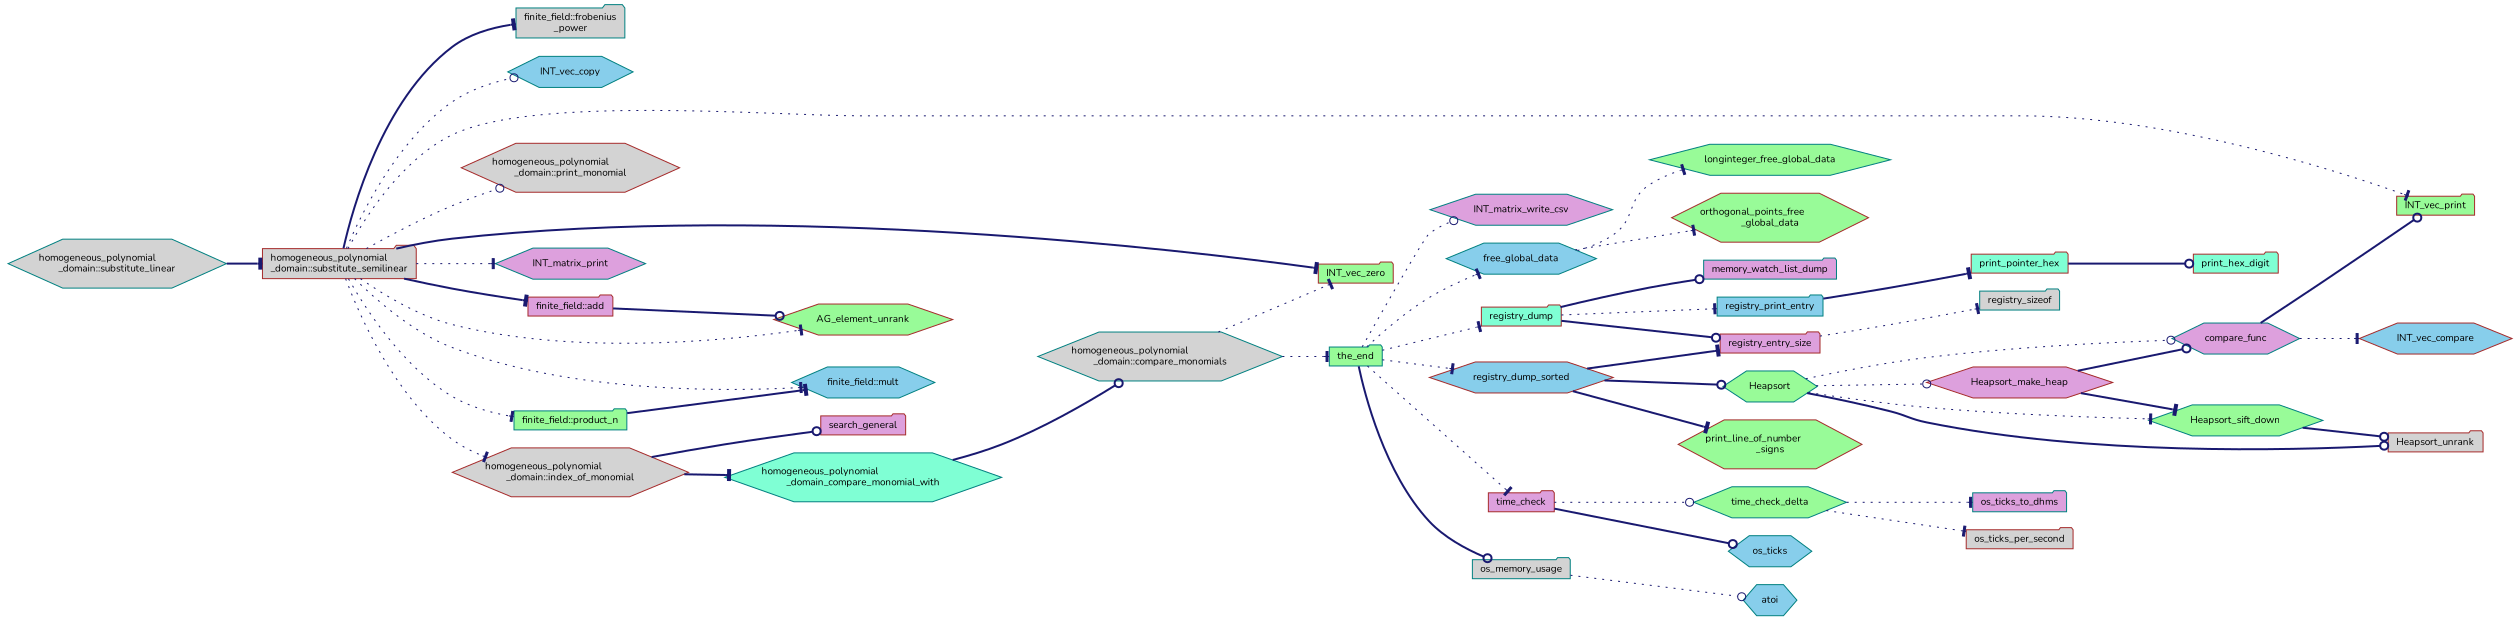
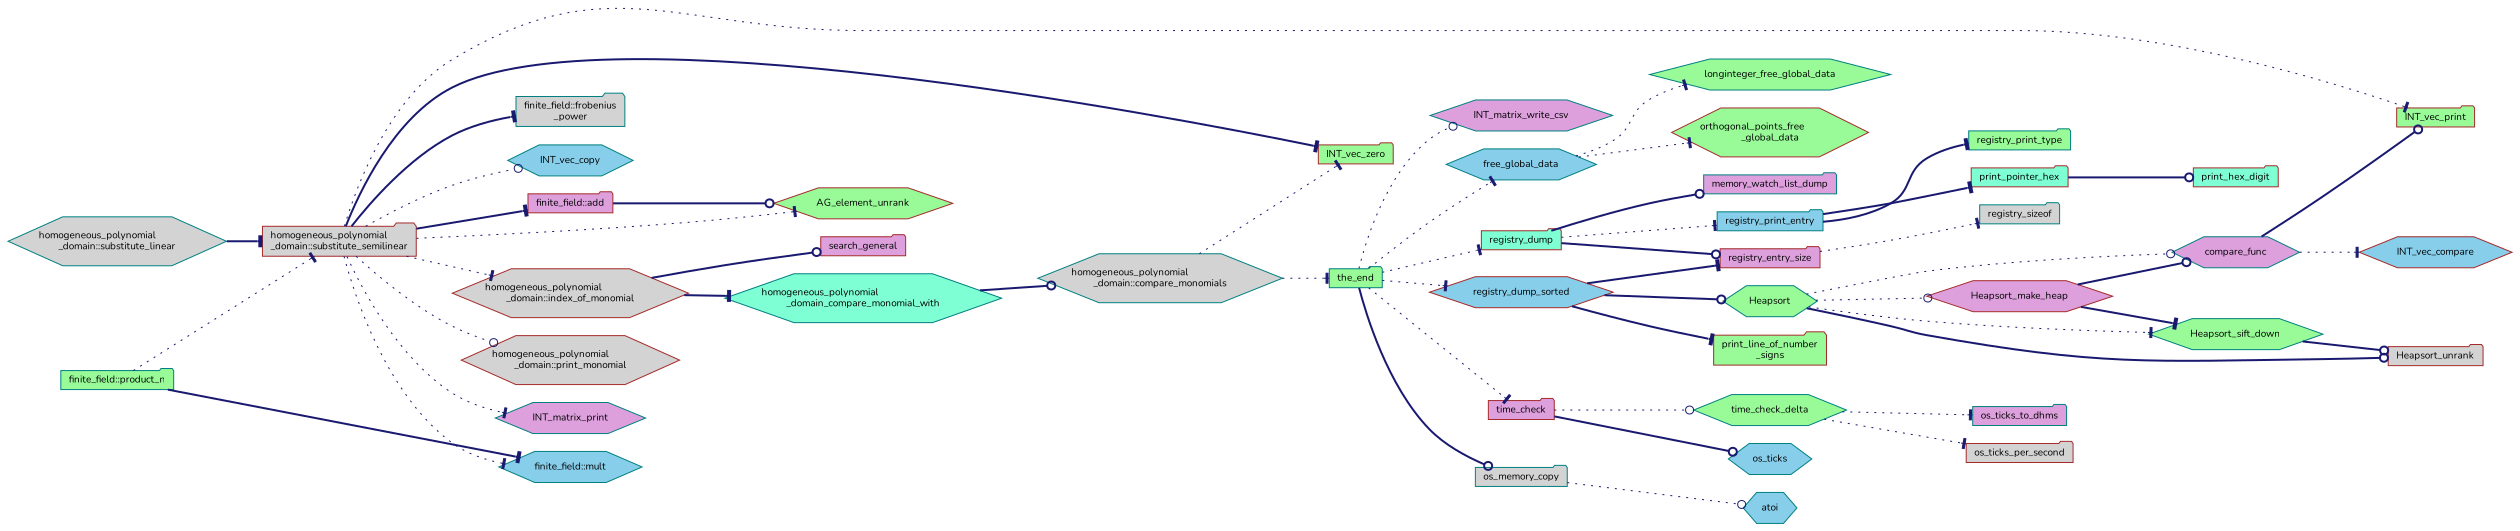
none -> (2020, 140)
(414, 366) -> (222, 315)
(1770, 444) -> (1770, 350)
(1521, 569) -> (1521, 477)
